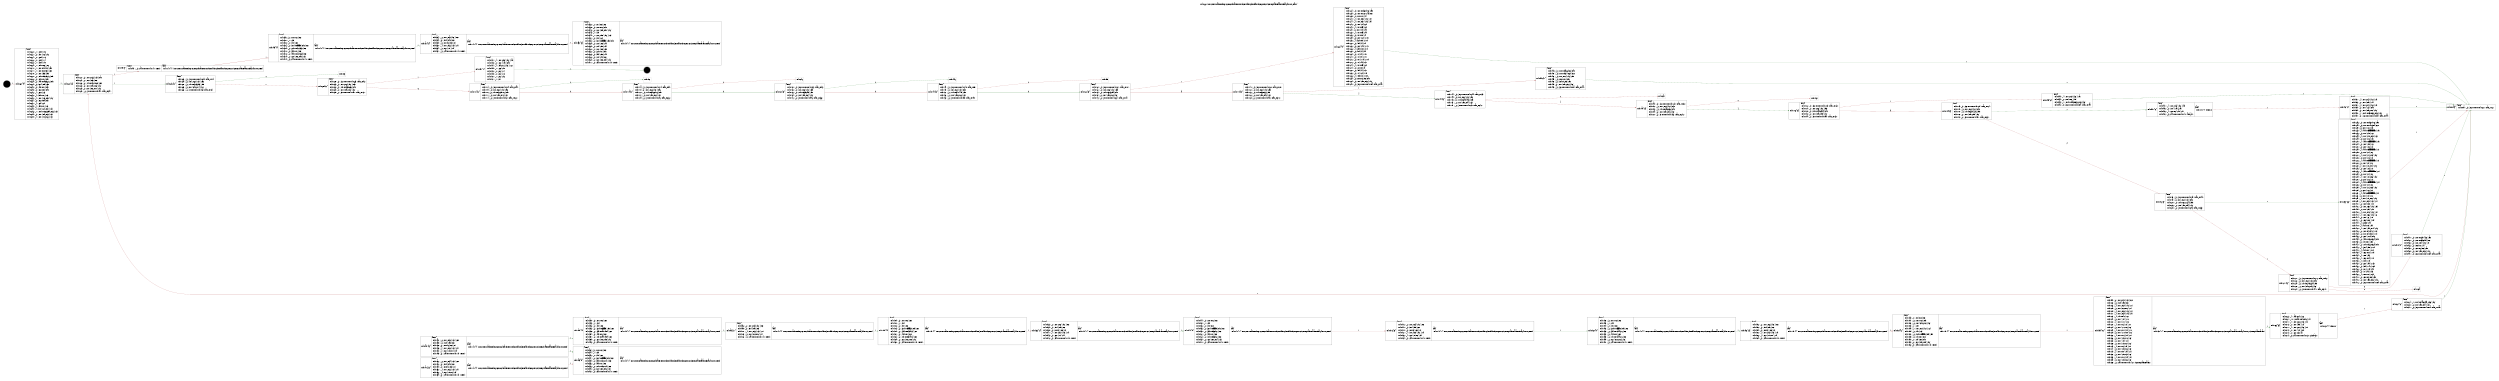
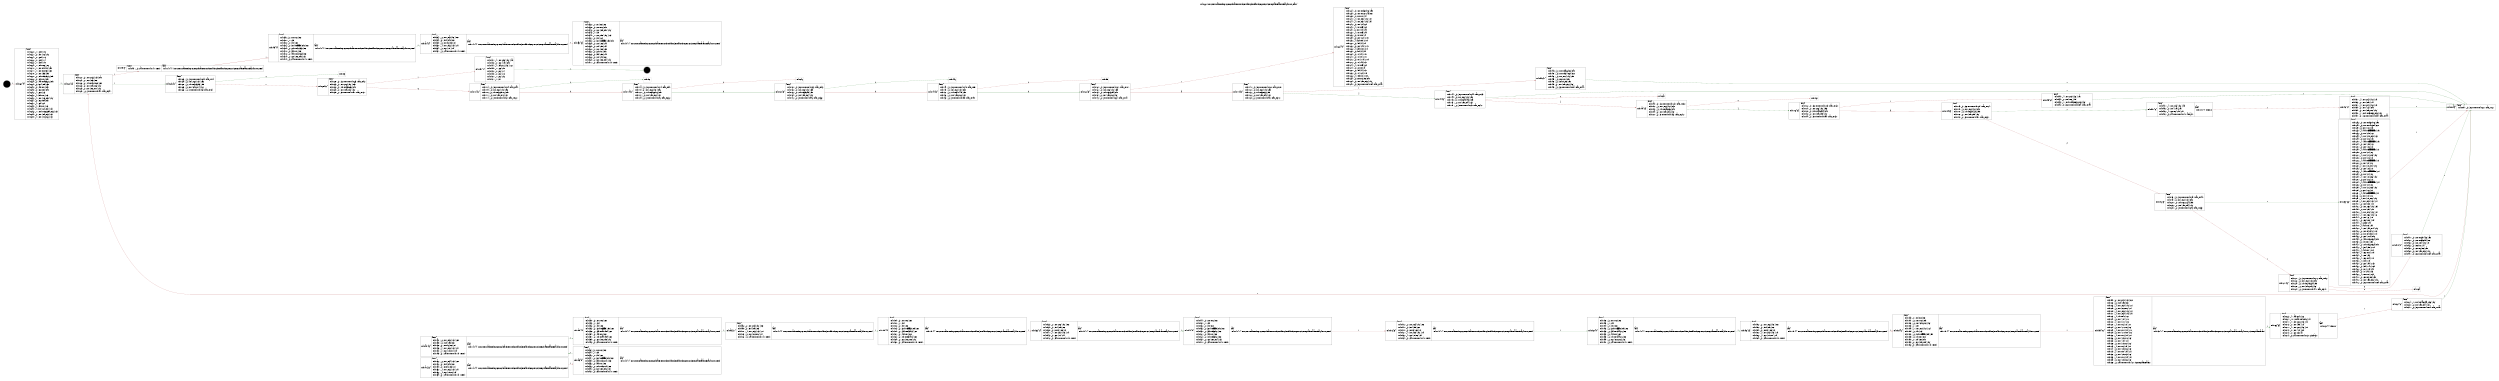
(1935, 63) -> (1976, 91)
(570, 352) -> (571, 354)
